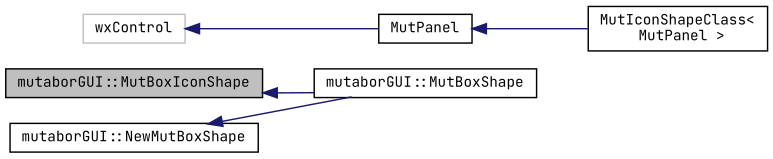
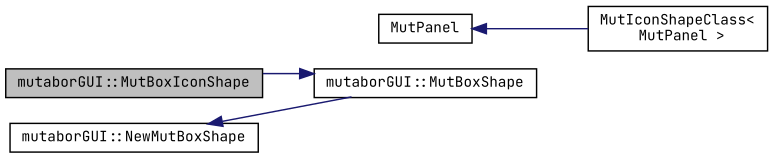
(134, 29) -> none
(296, 93) -> (281, 74)
